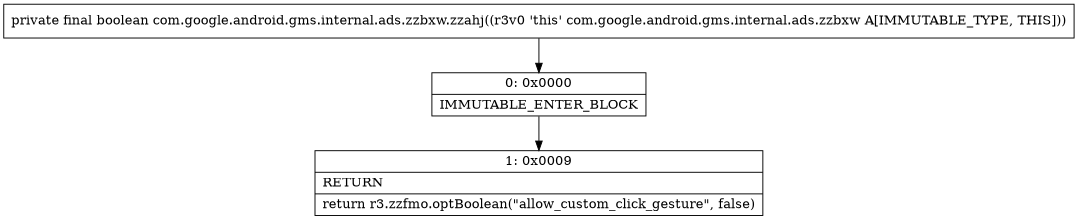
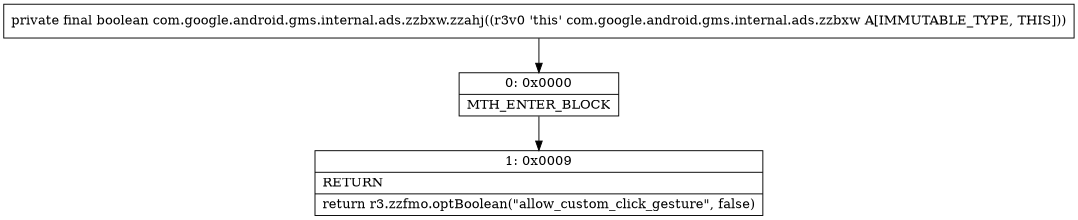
(539, 105) -> (539, 105)
